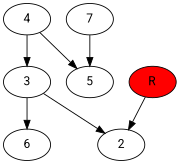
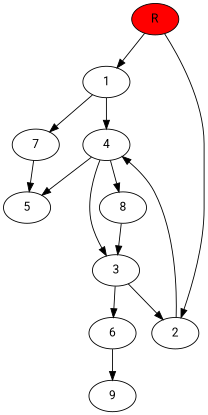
none -> (106, 82)
none -> (123, 208)
none -> (169, 234)
none -> (113, 396)
